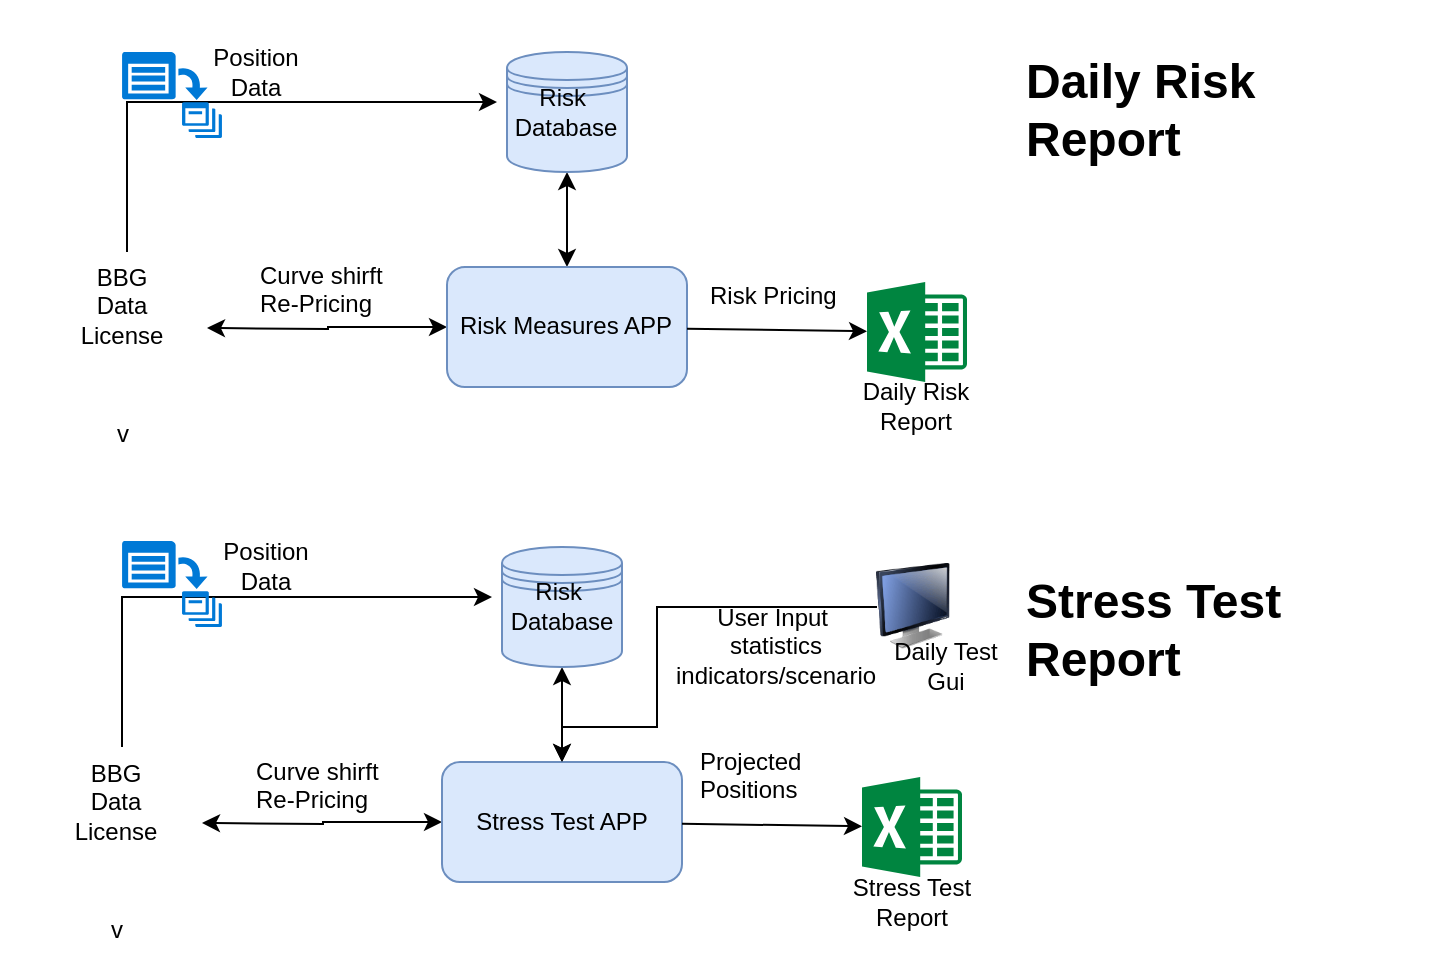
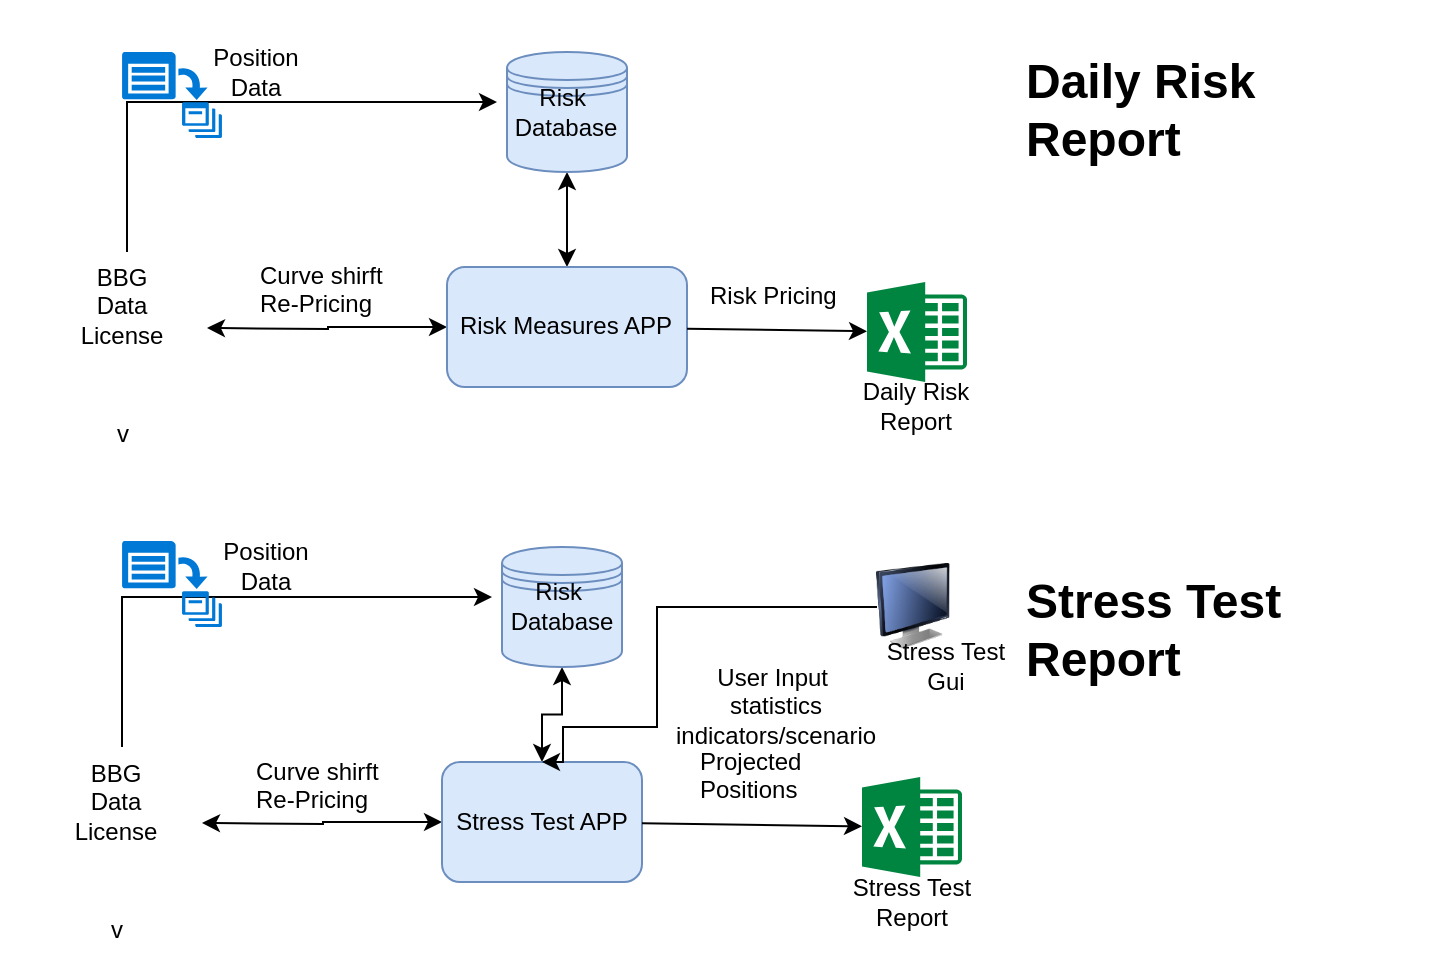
(777, 647) -> (777, 707)
(947, 667) -> (947, 667)
(562, 822) -> (542, 822)
